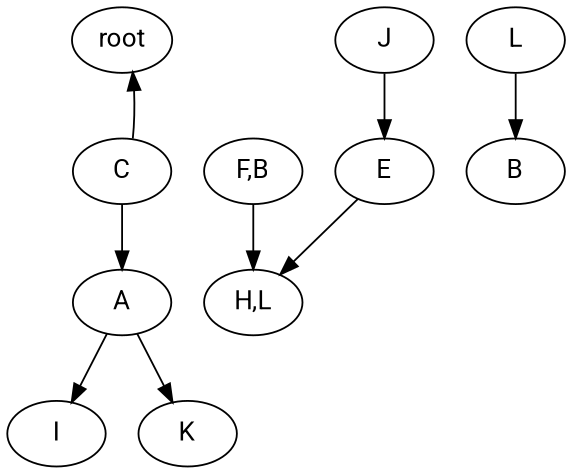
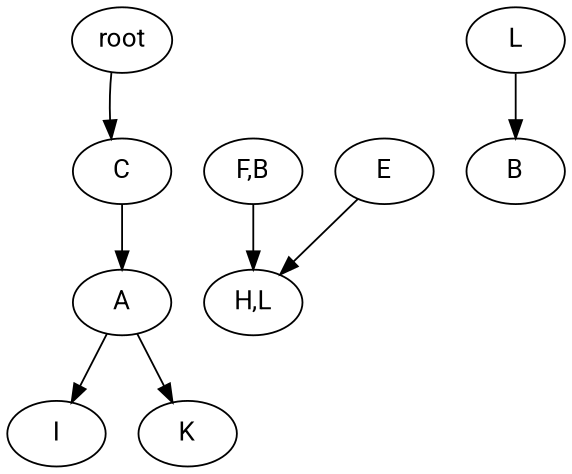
(384, 40) -> none
(134, 115) -> (110, 96)
